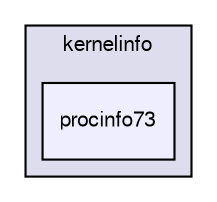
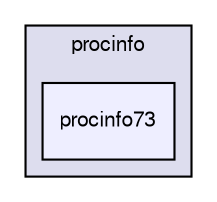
(109, 46) -> (109, 46)
